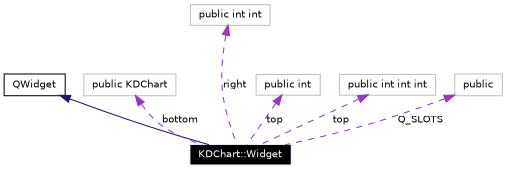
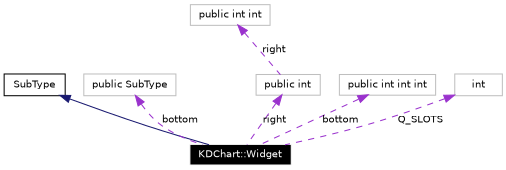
(35, 85) -> (35, 85)
(130, 85) -> (130, 85)
(479, 85) -> (479, 85)
(222, 91) -> (262, 54)
(275, 120) -> (275, 120)
(341, 120) -> (341, 120)
